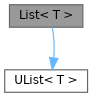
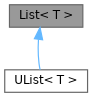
(54, 43) -> (38, 55)
